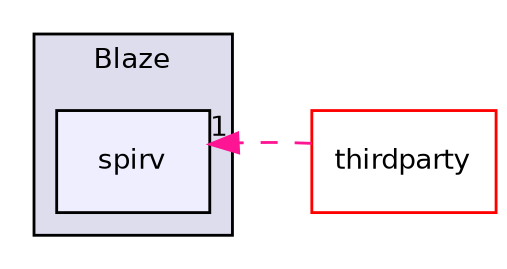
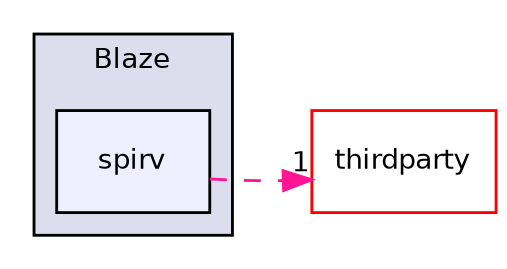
(275, 142) -> (250, 181)
